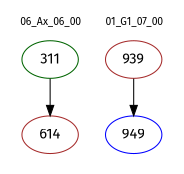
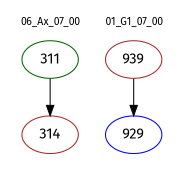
(51, 22) -> (51, 22)
(50, 135) -> (50, 135)
(134, 135) -> (134, 135)
